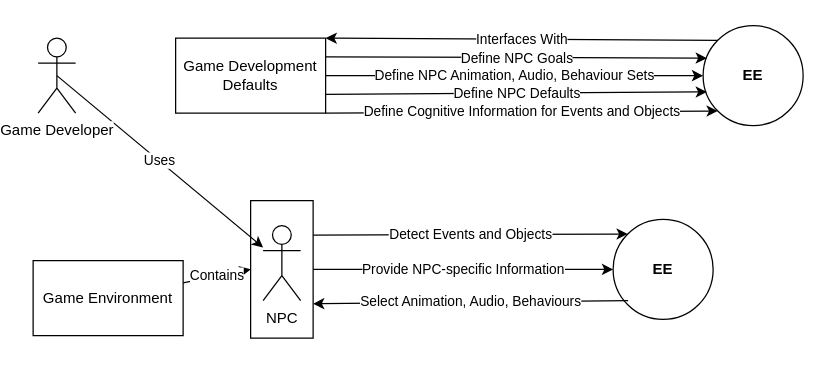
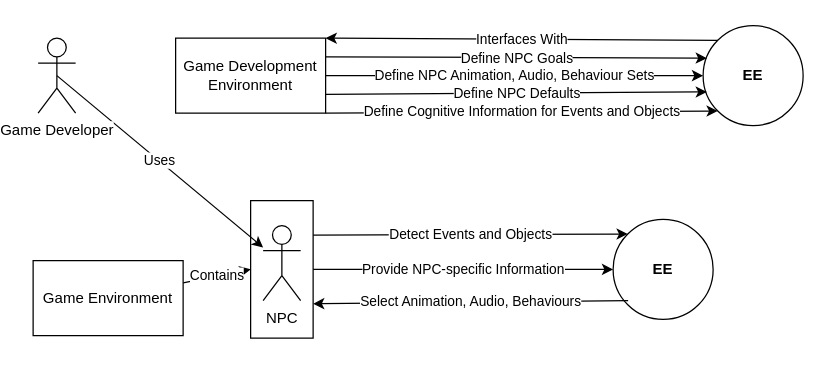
(251, 76) -> (251, 76)
